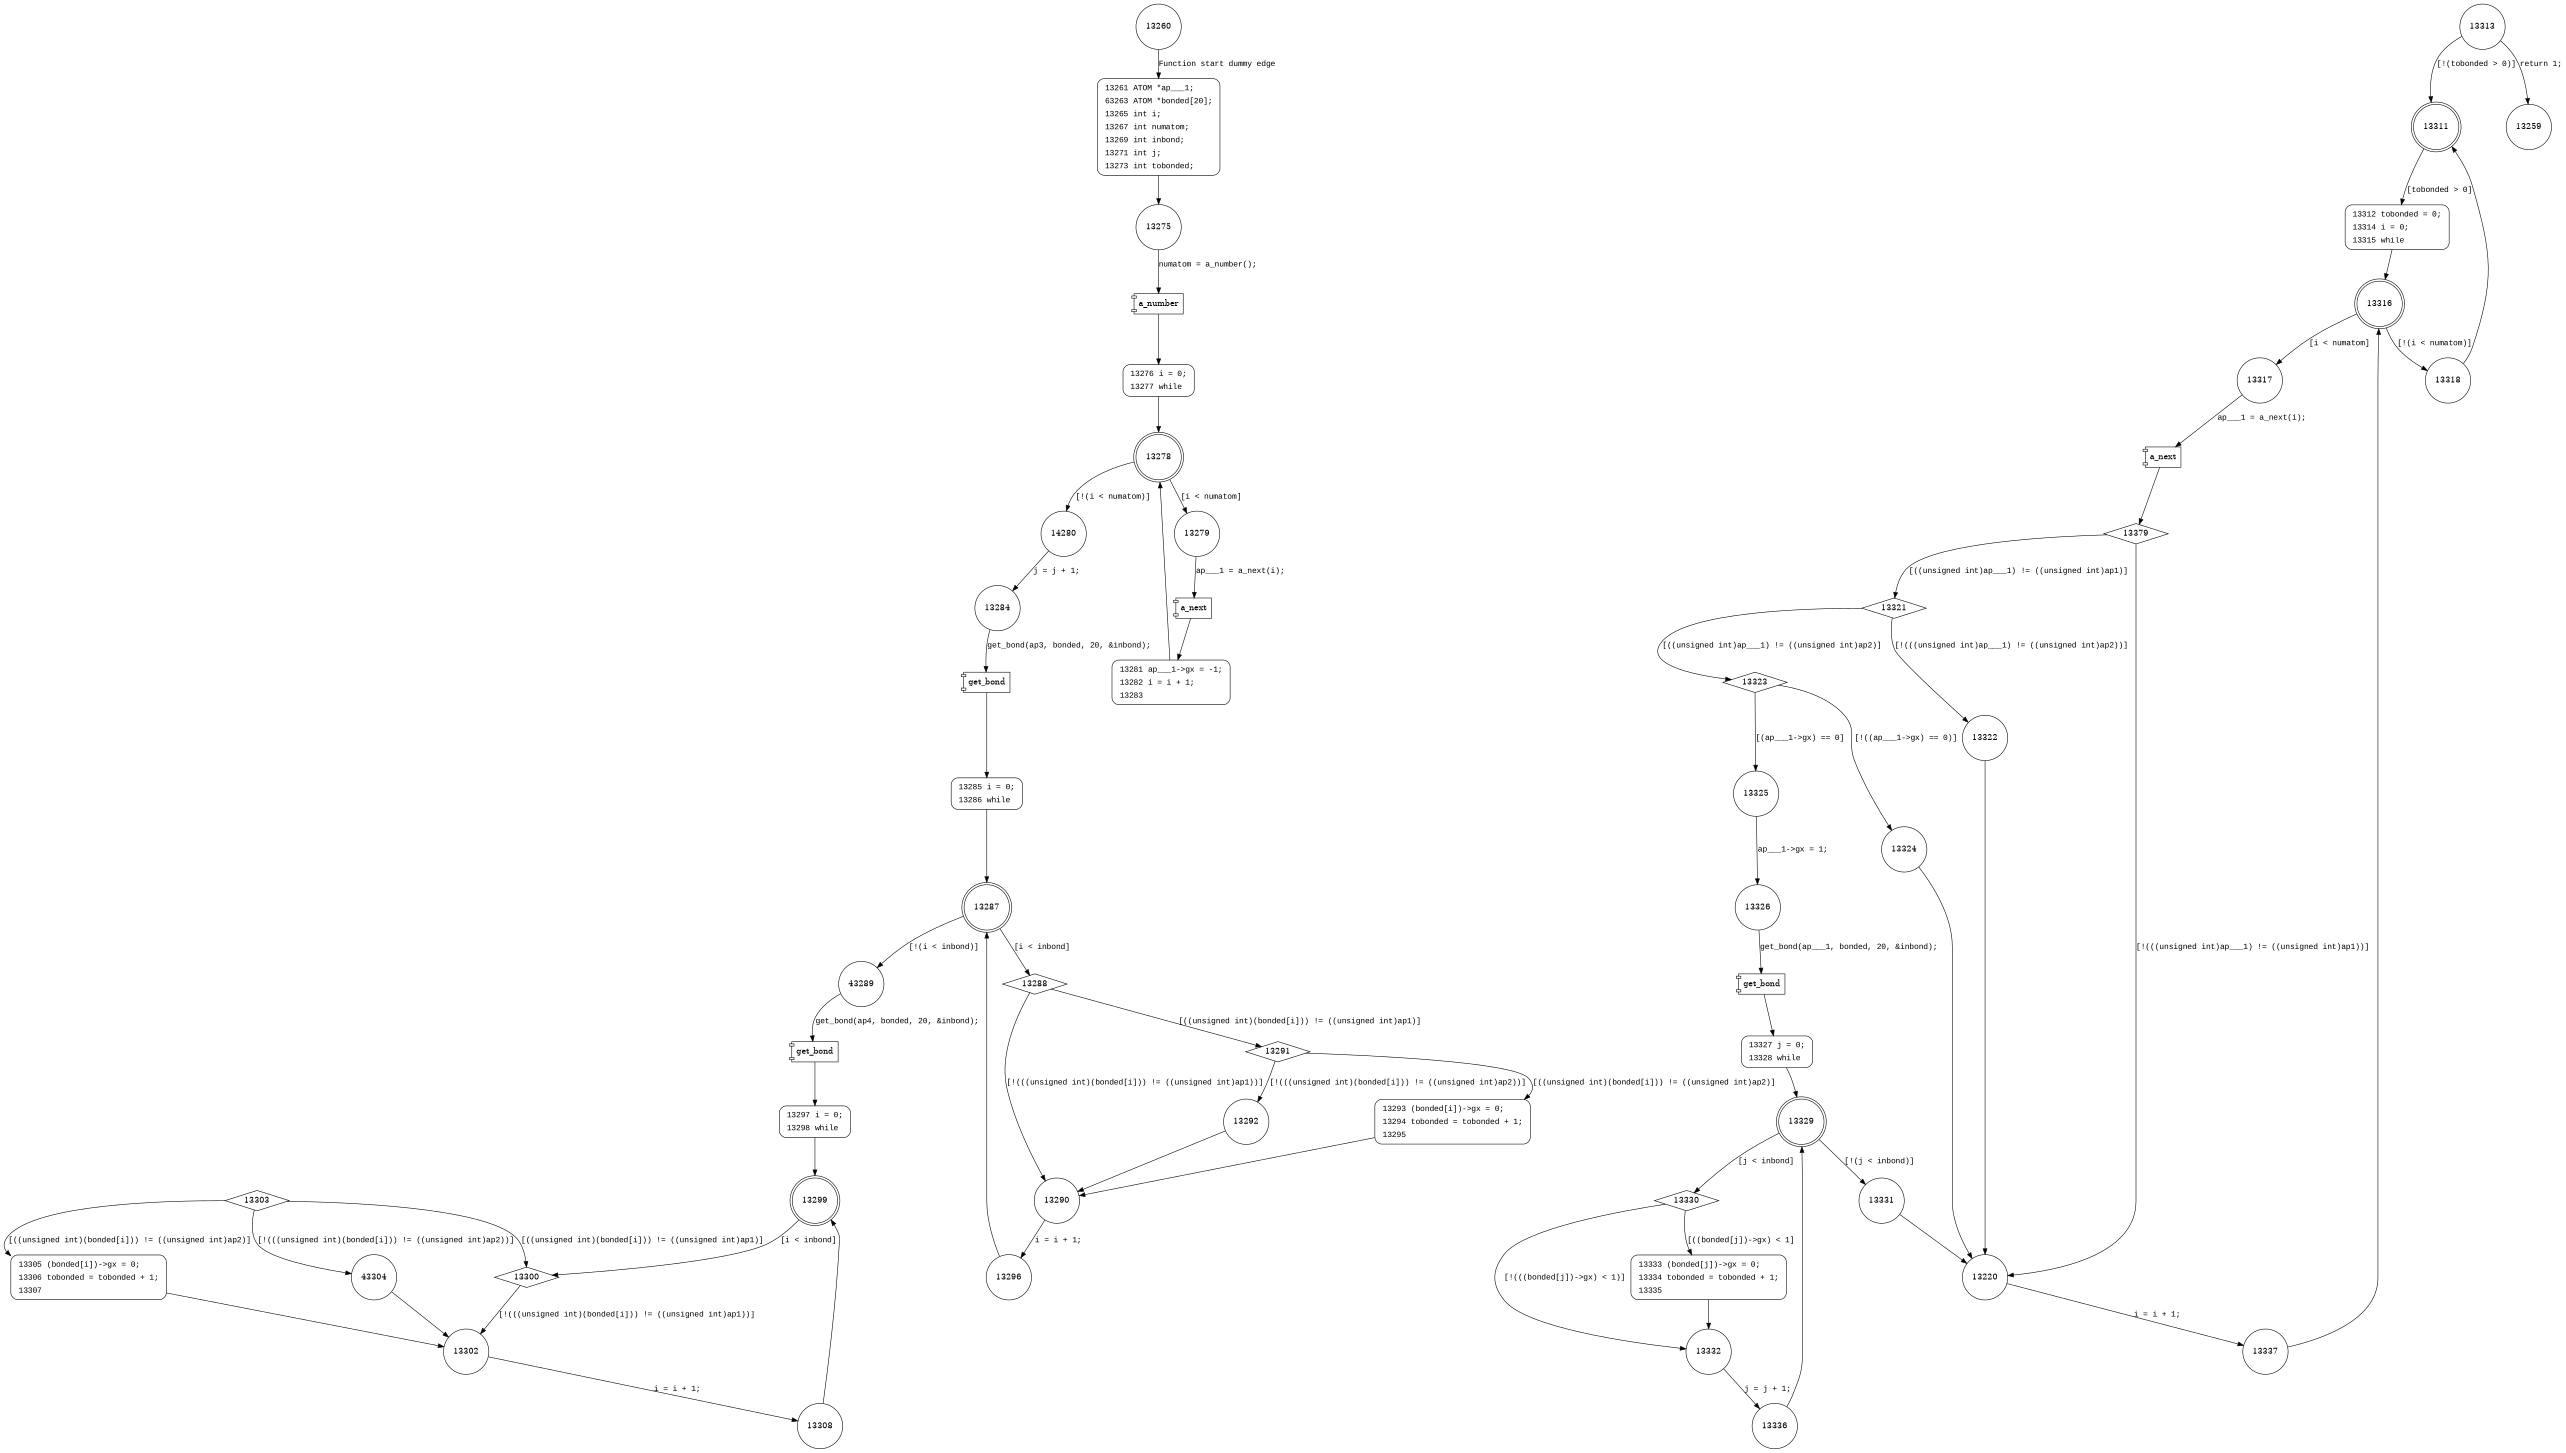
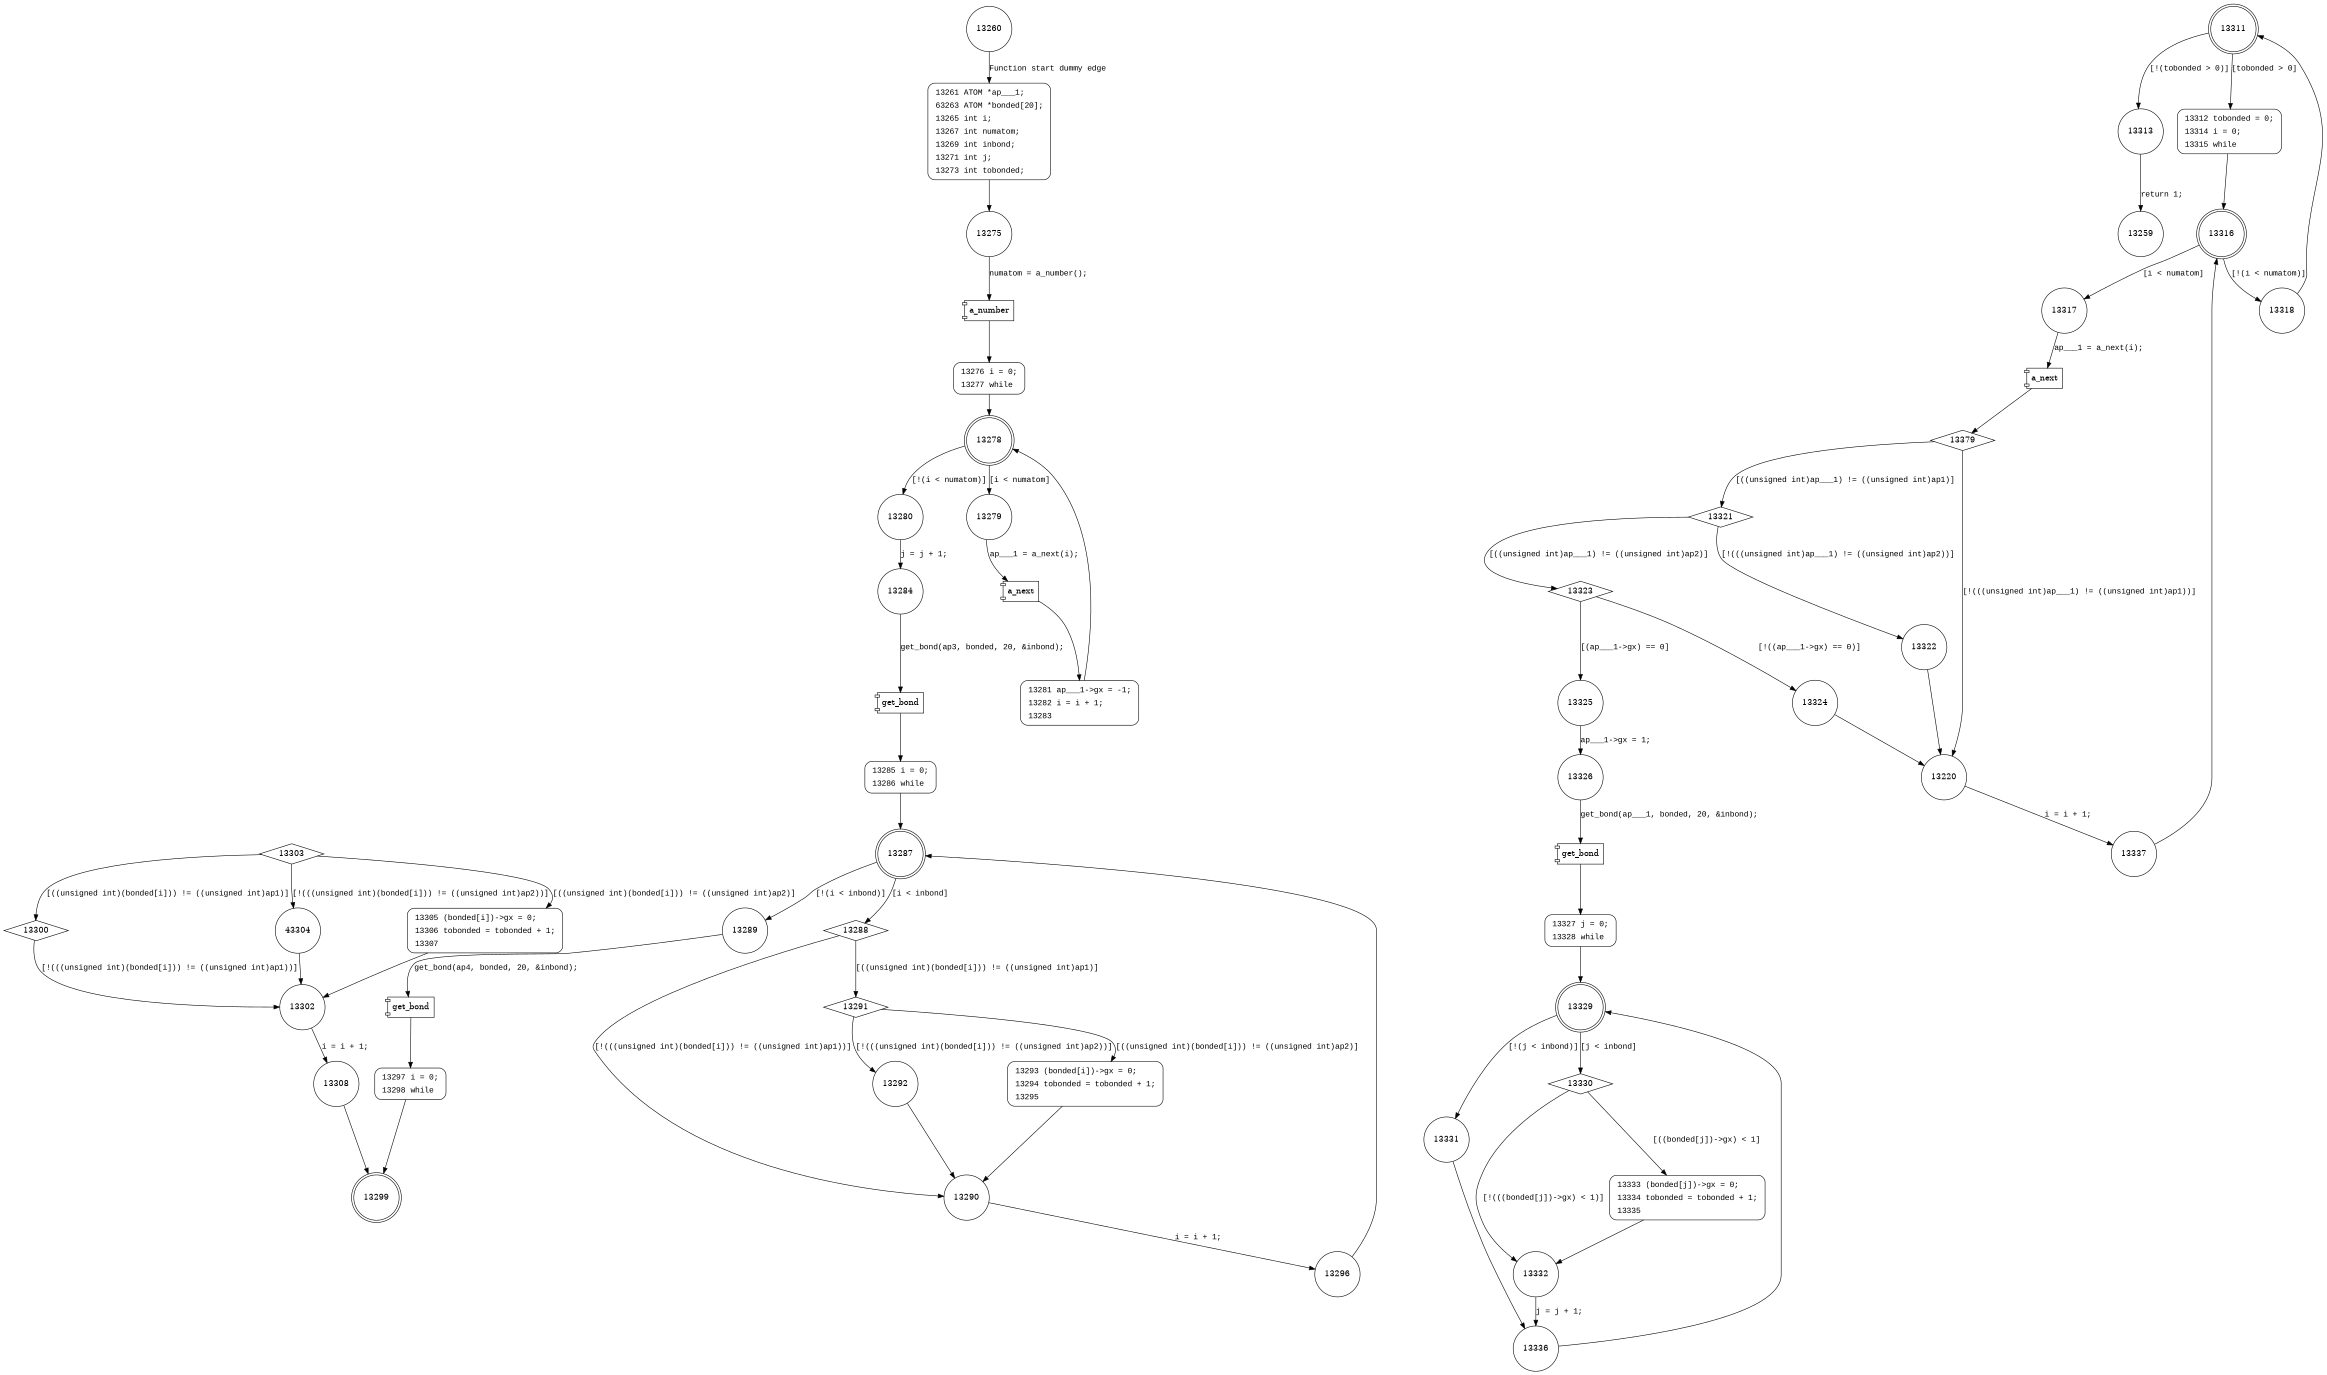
(2436, 61) -> (2159, 55)
(1064, 534) -> (900, 517)
(861, 984) -> (745, 931)
(1931, 1237) -> (1483, 1244)
(683, 1262) -> none
